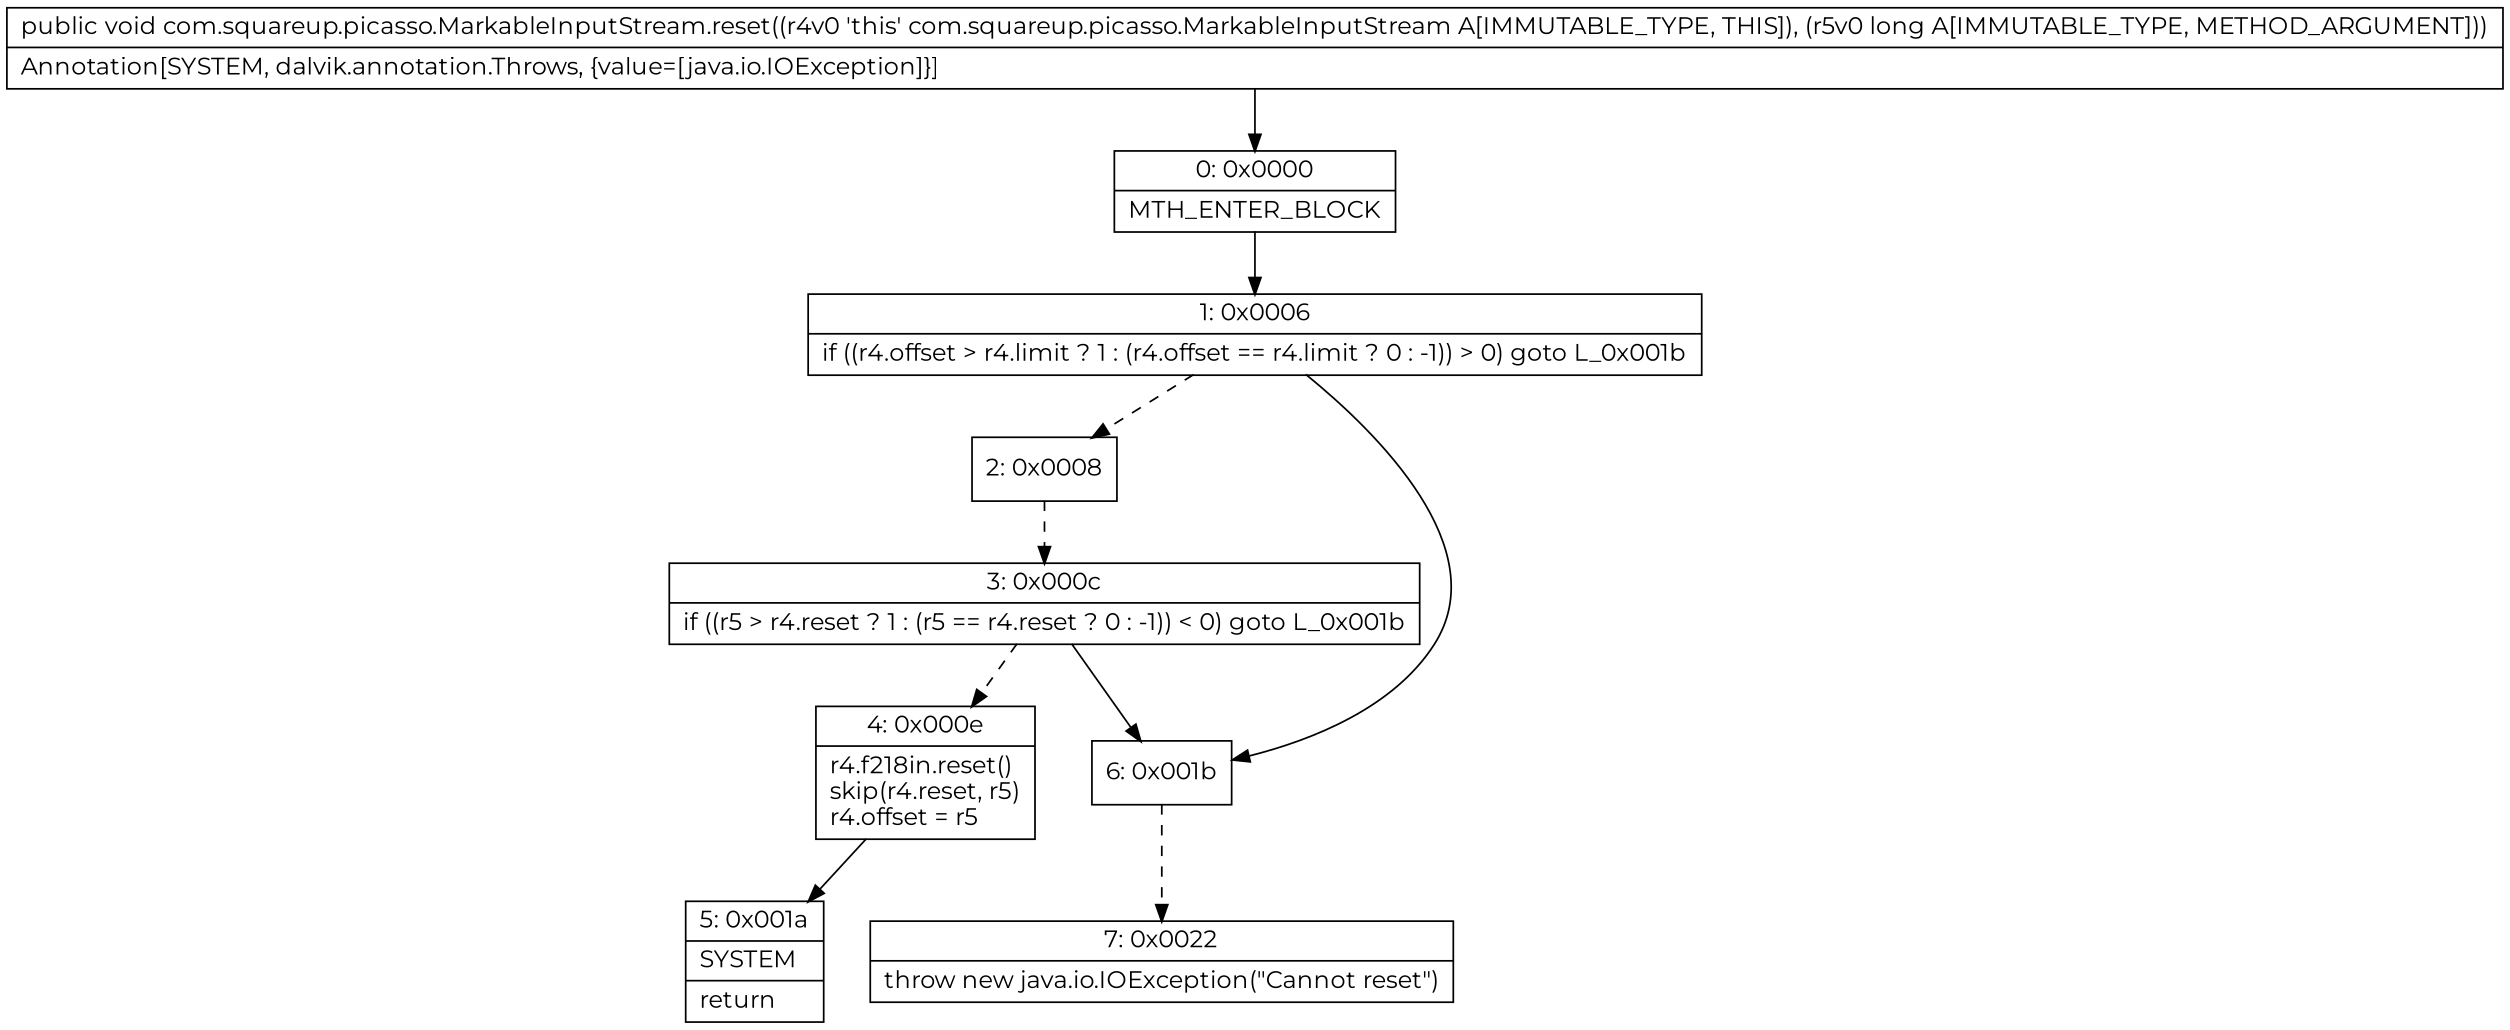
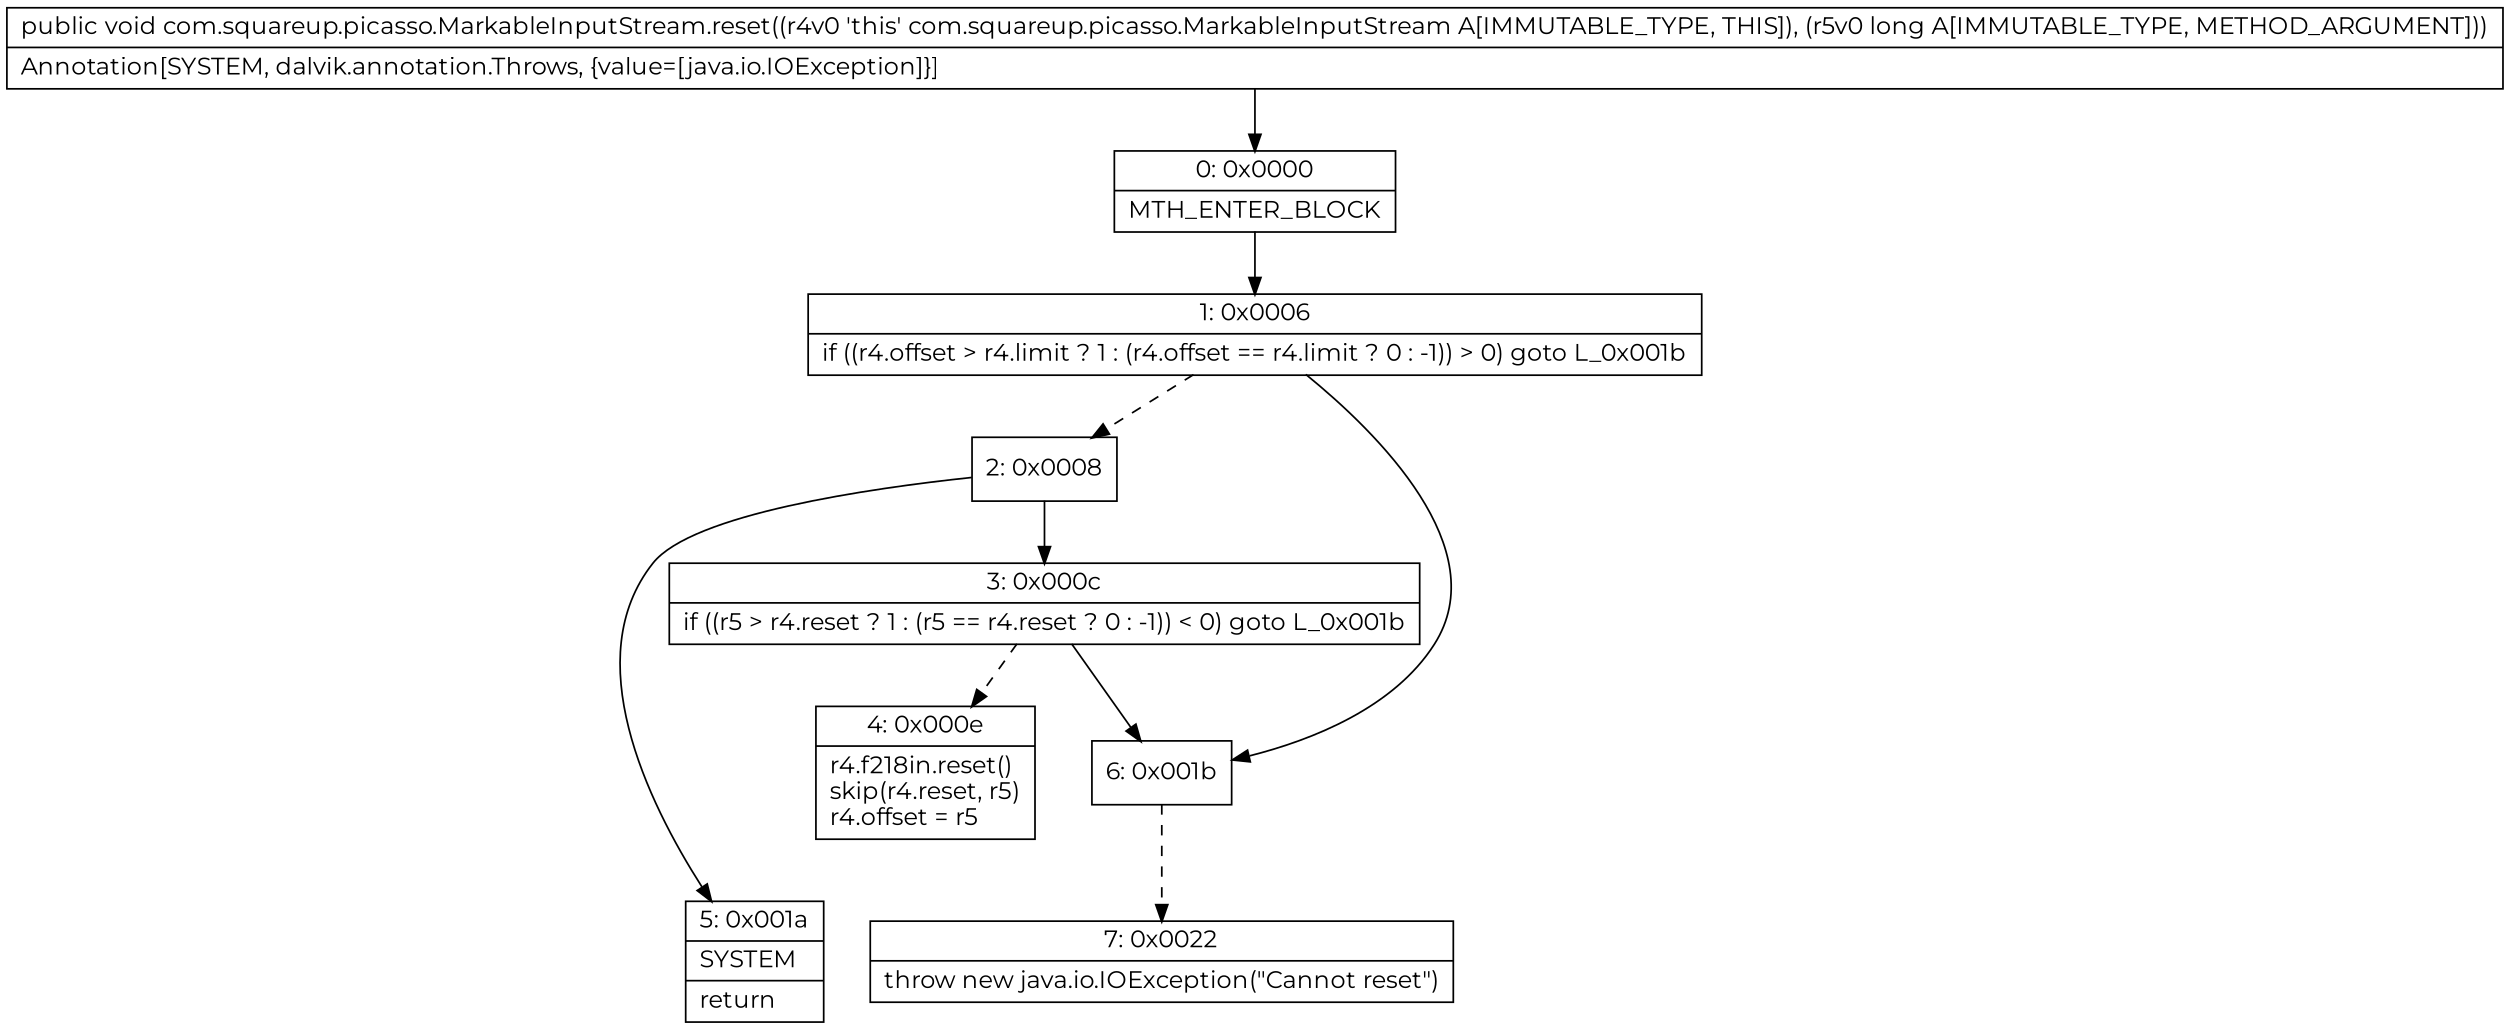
(1044, 524) -> (1044, 524)
(843, 864) -> (650, 569)
